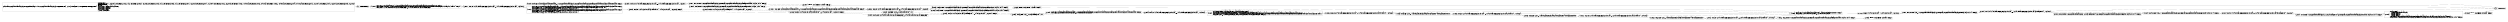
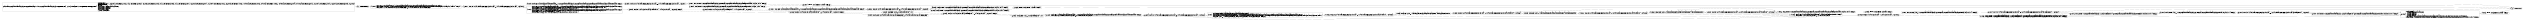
none -> (2024, 16)
